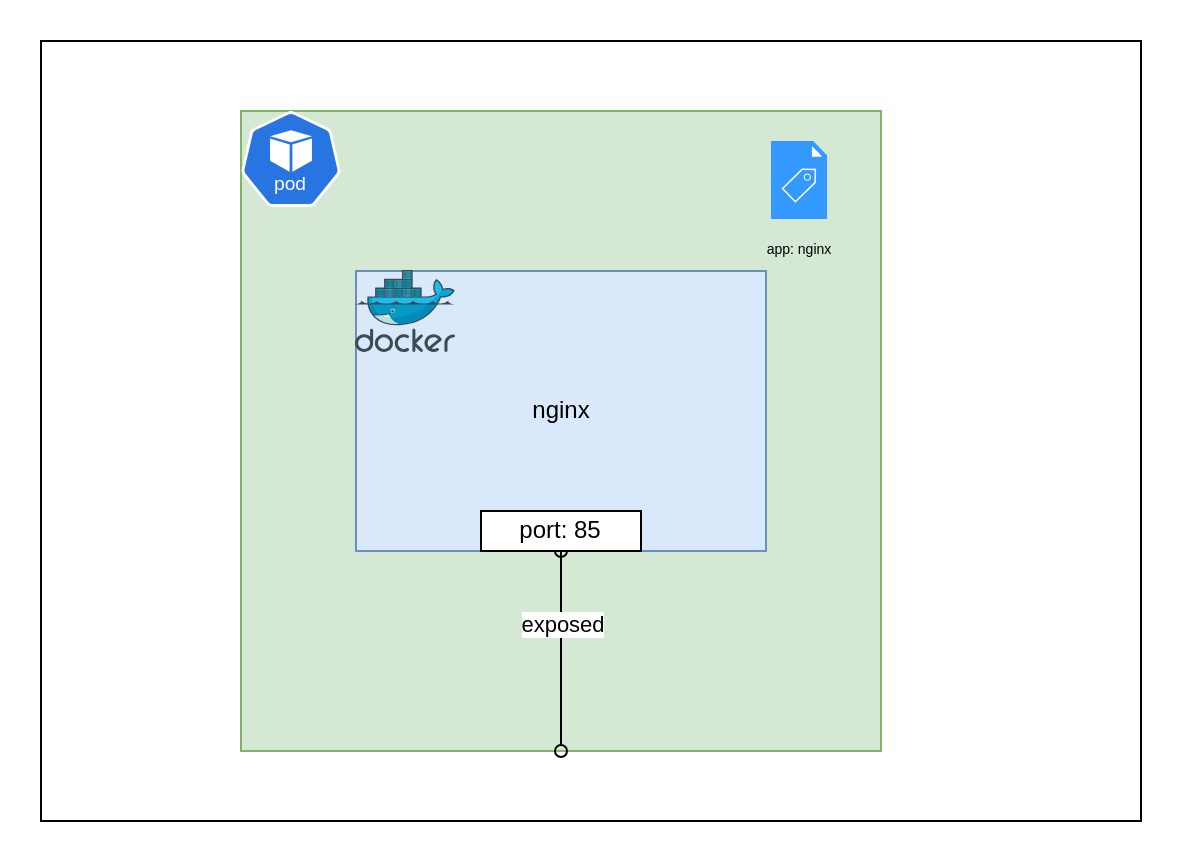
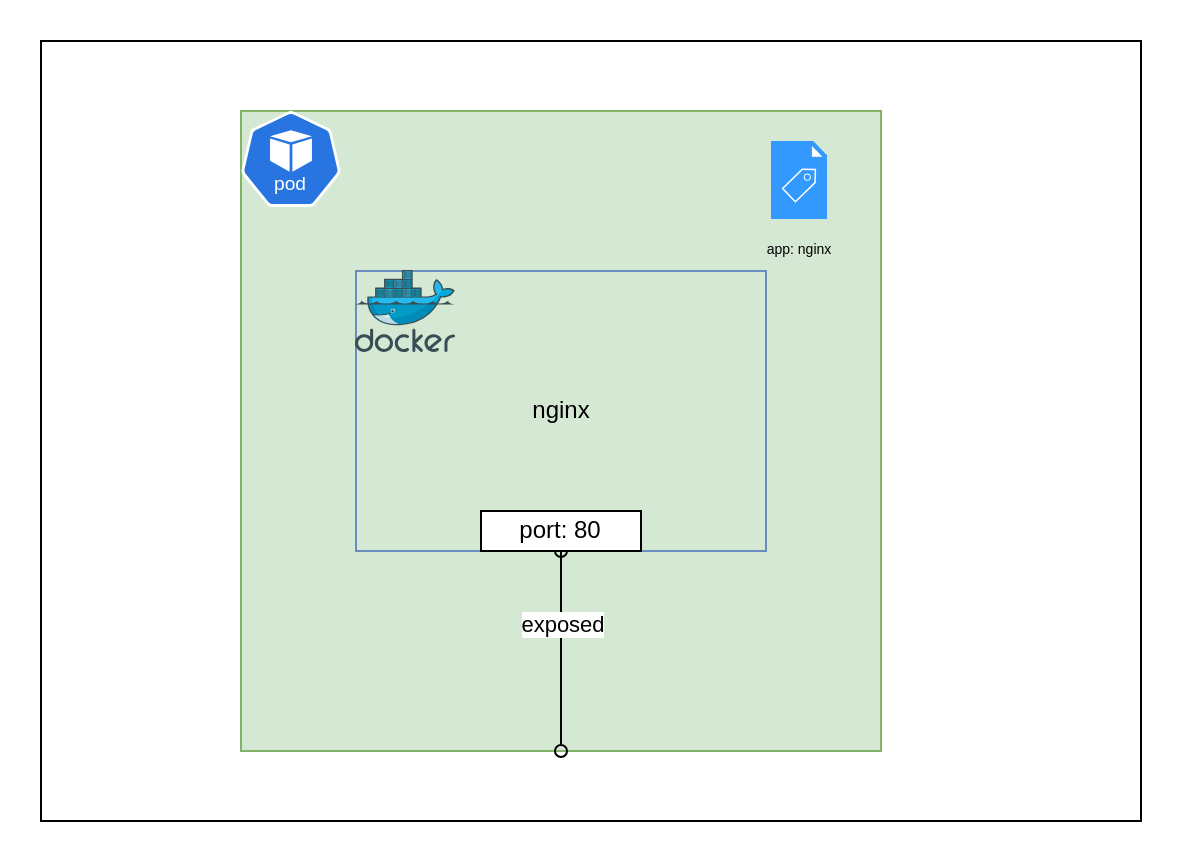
(561, 411) -> (561, 411)
(561, 531) -> (561, 531)
